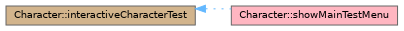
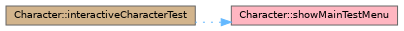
(218, 9) -> (208, 22)
